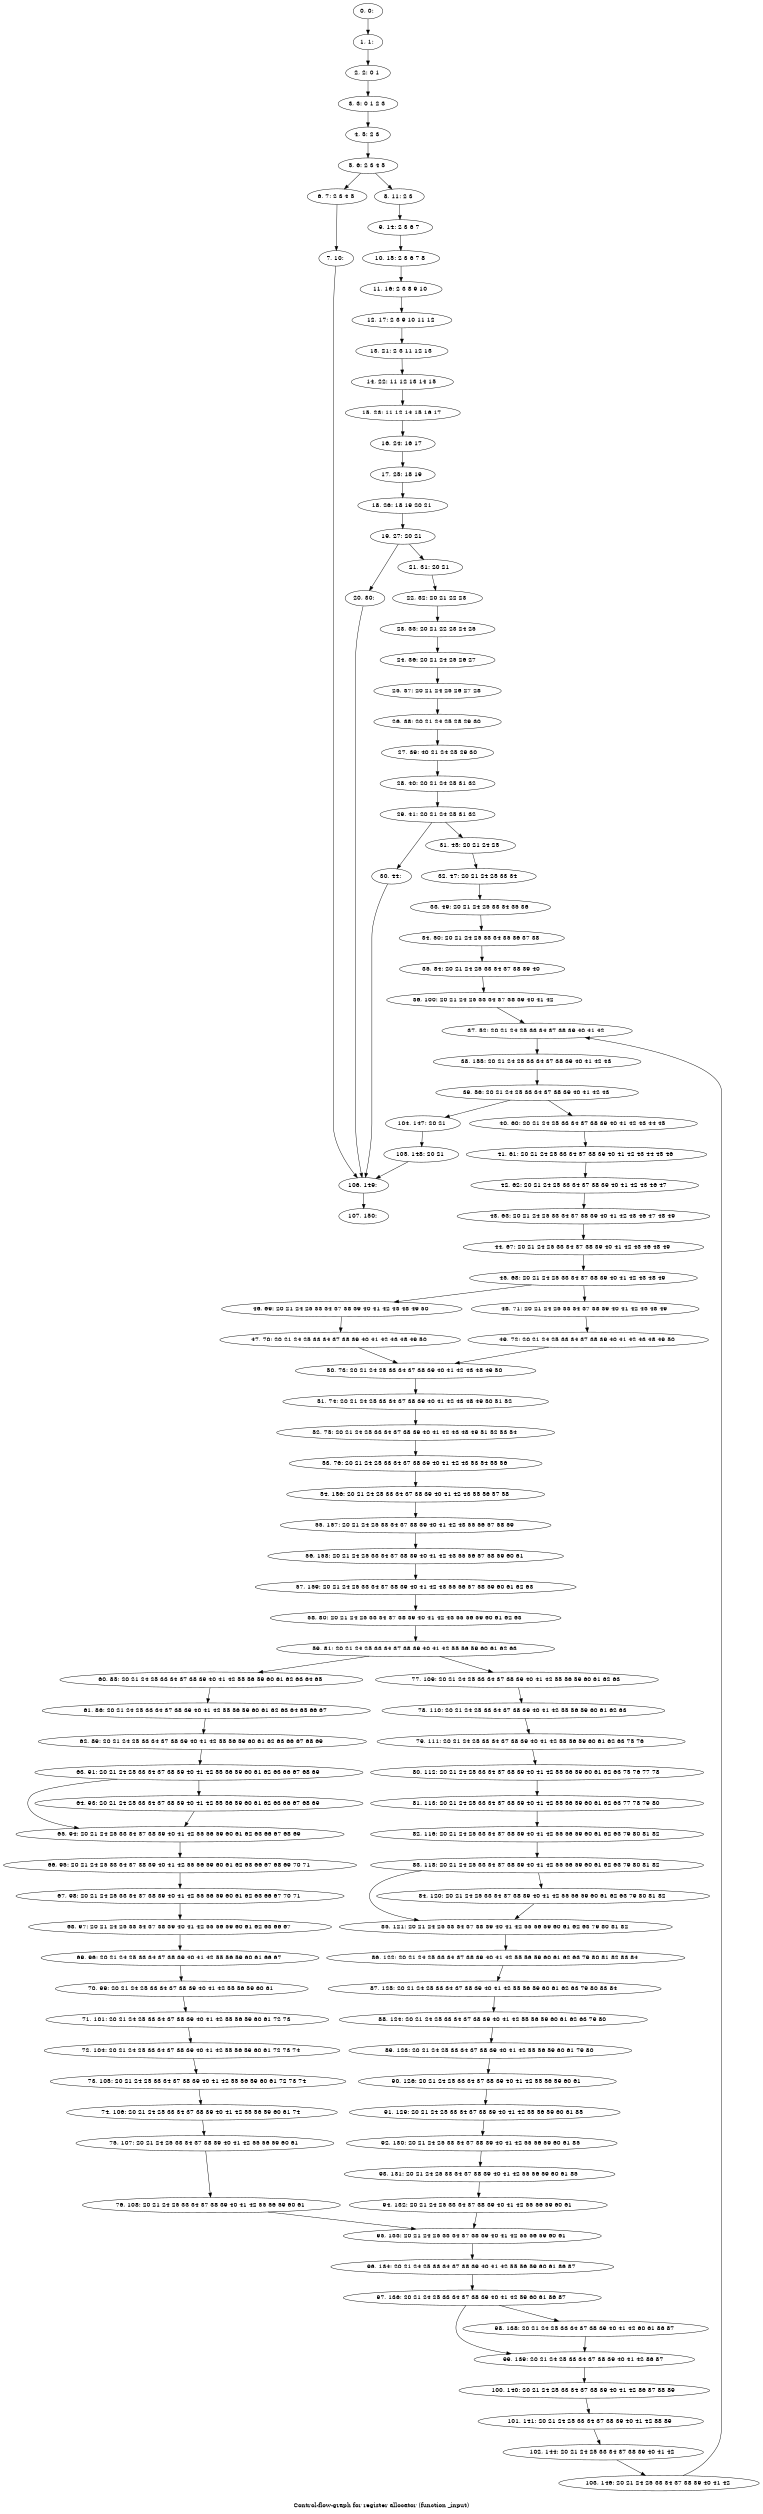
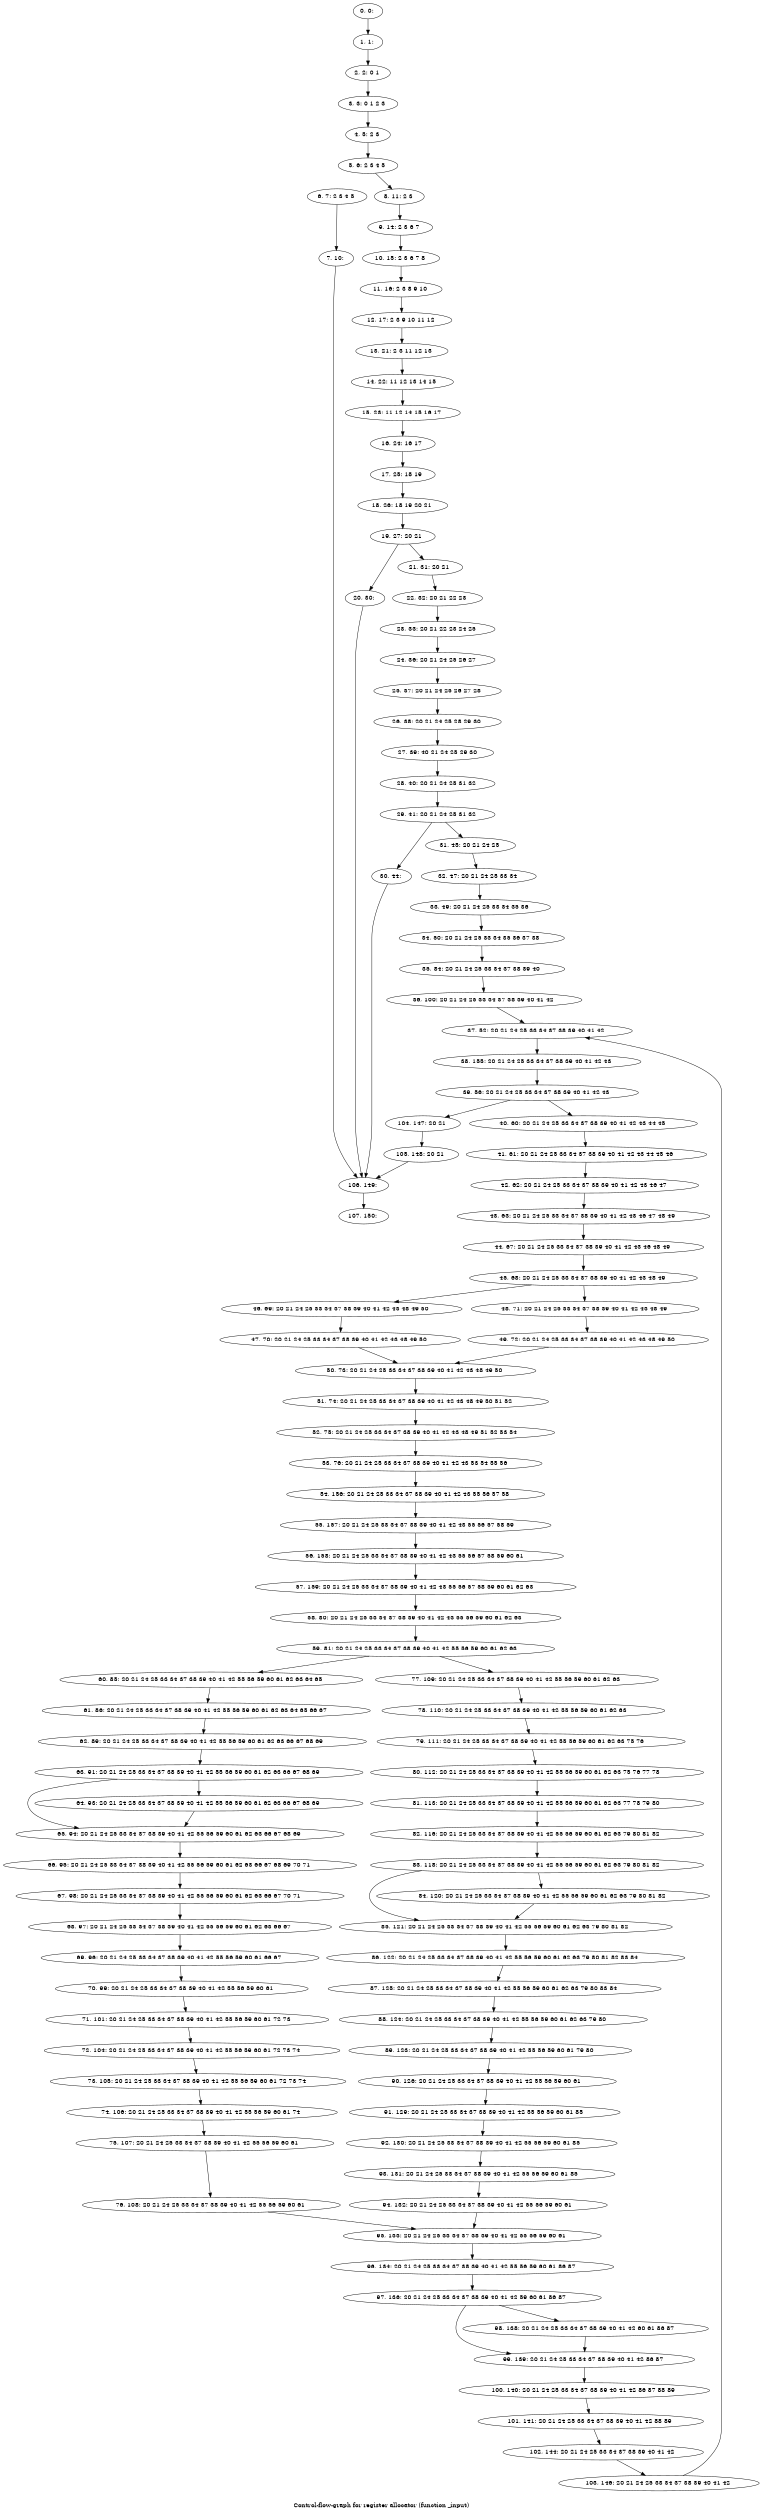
(354, 180) -> none
